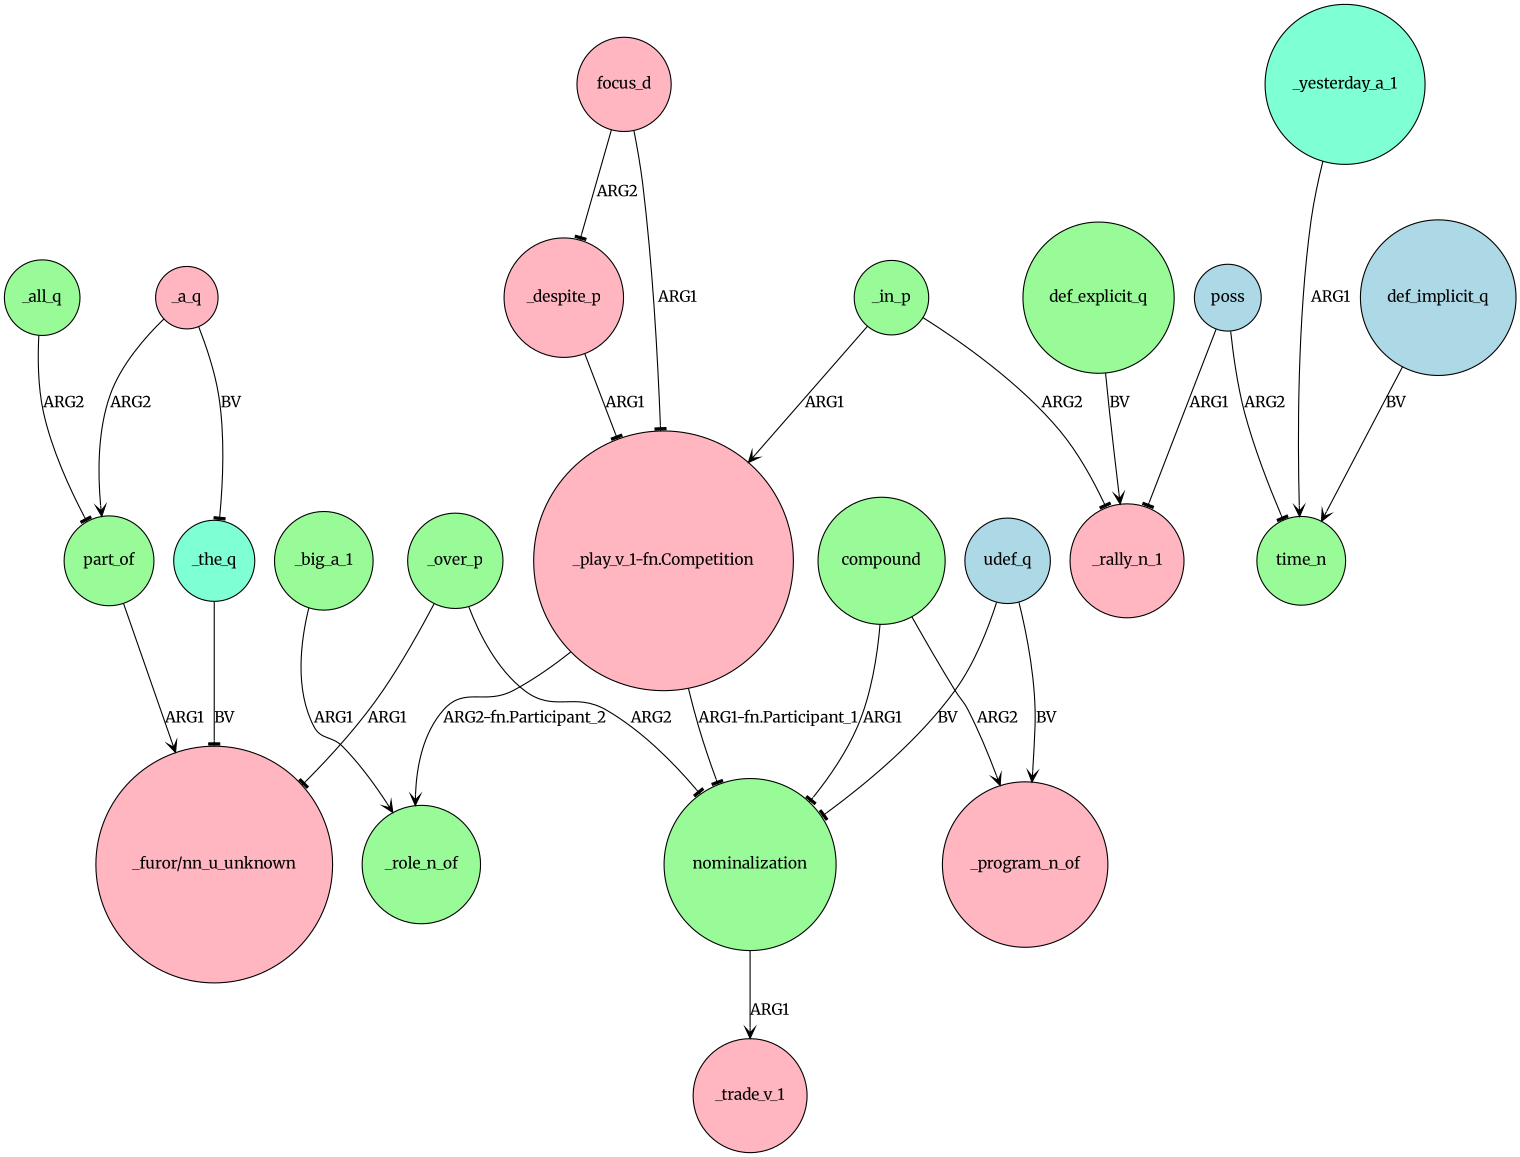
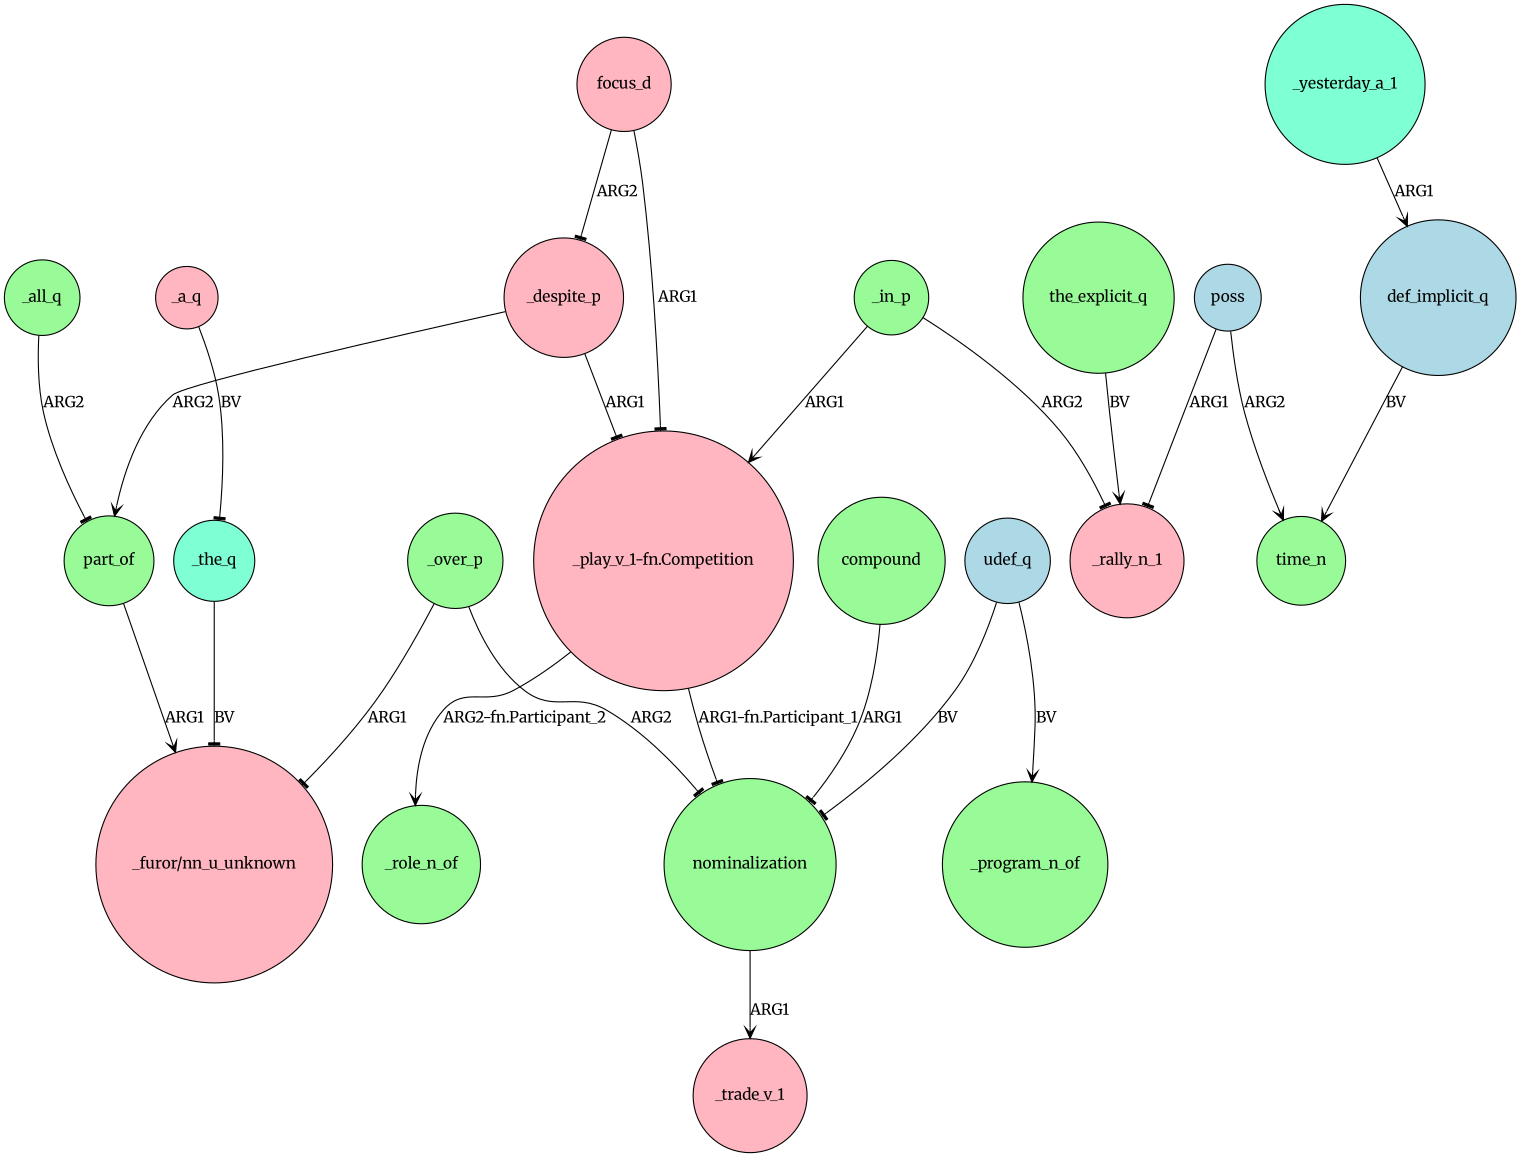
(1099, 298) -> (1099, 298)
(1301, 332) -> (1390, 187)
(108, 403) -> (277, 365)
(1248, 425) -> (1248, 425)
(324, 561) -> none
(960, 698) -> none
(1025, 865) -> (1025, 865)
